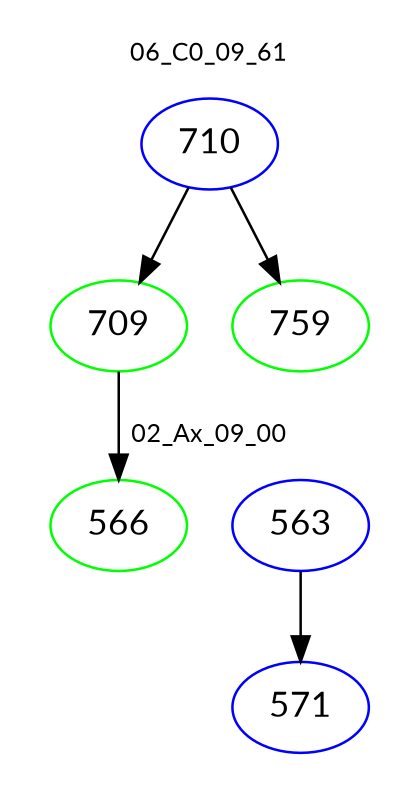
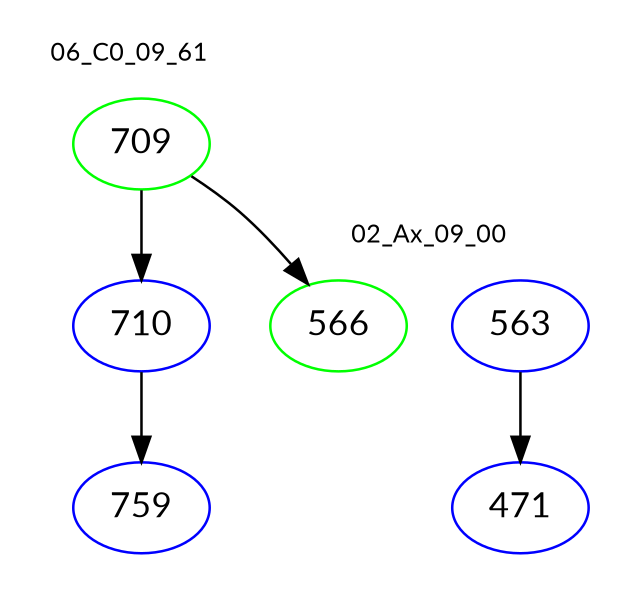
(170, 224) -> (141, 223)
(301, 326) -> (141, 508)
(301, 707) -> (520, 508)
